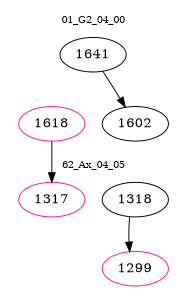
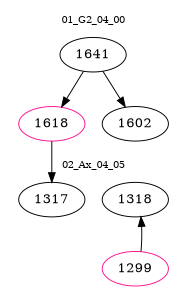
none -> (75, 85)
(94, 166) -> (94, 166)
(52, 200) -> (52, 200)
(129, 229) -> (142, 239)
